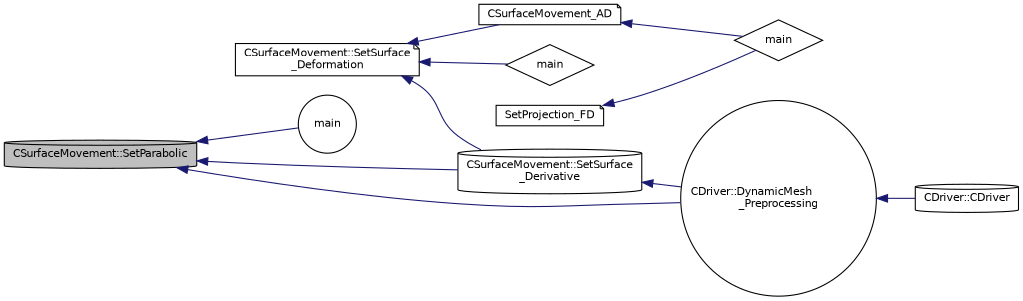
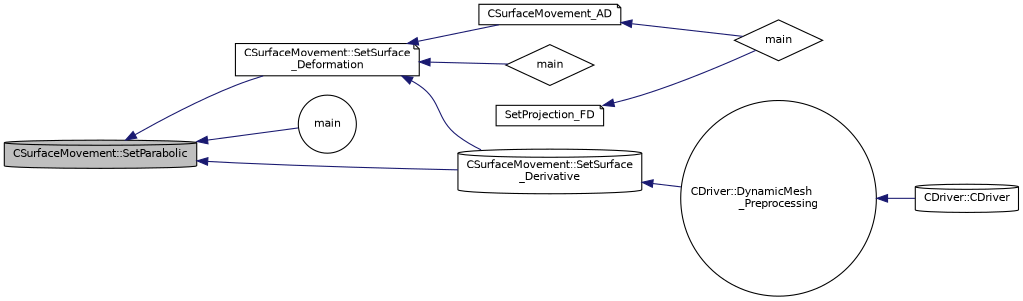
(433, 202) -> (198, 102)
